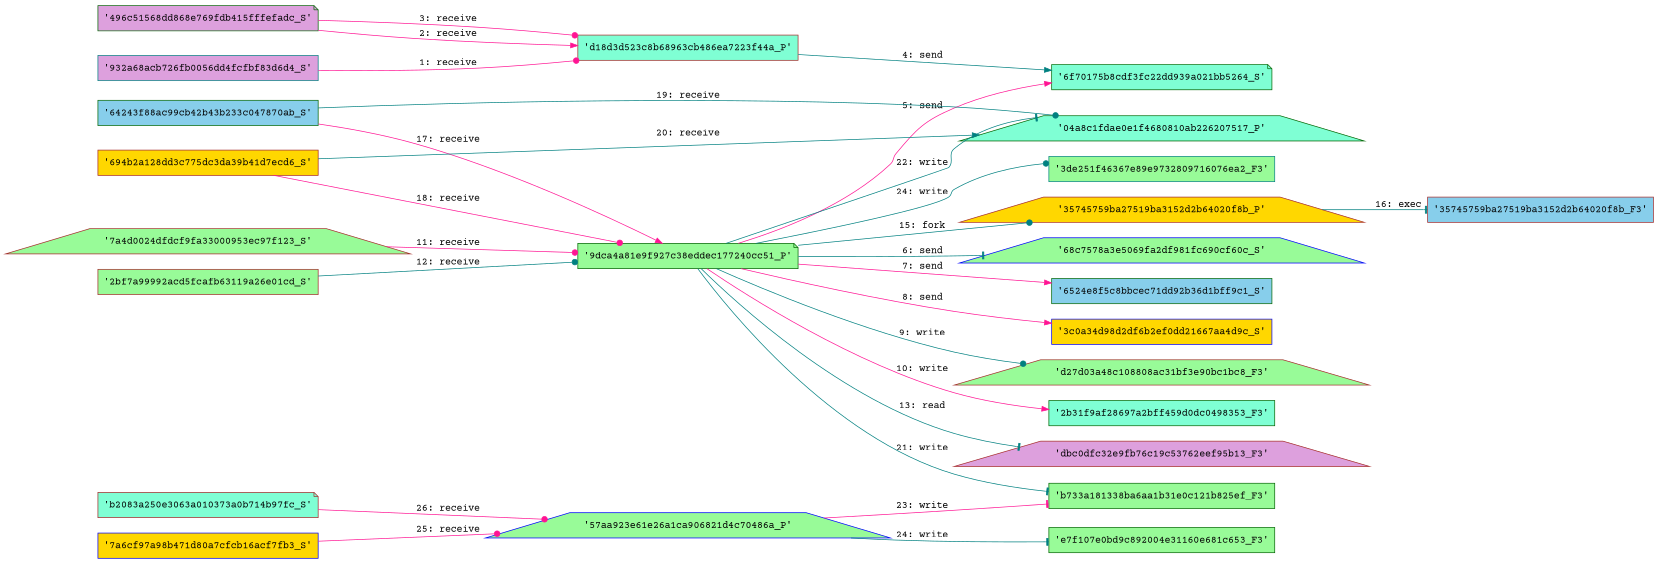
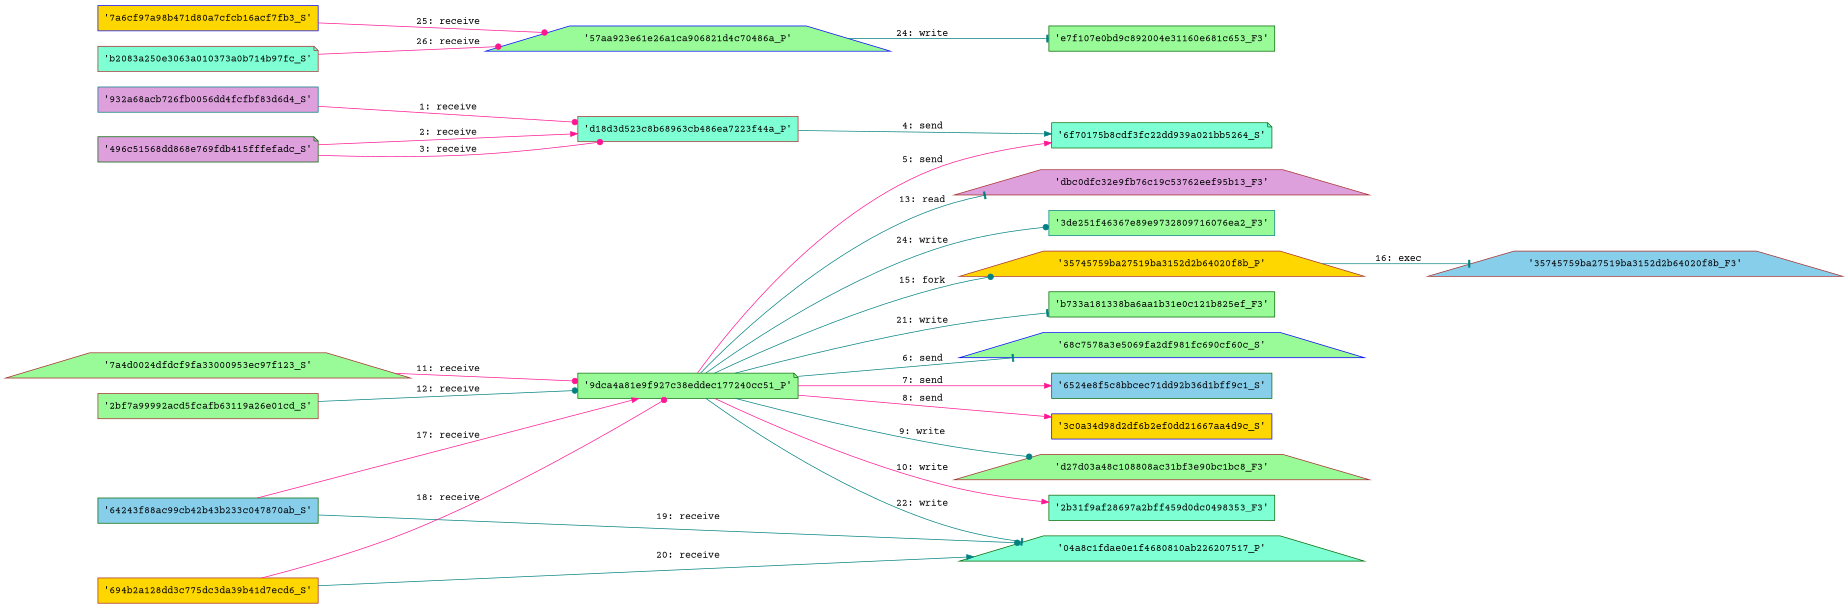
(1541, 210) -> (1635, 264)
(934, 511) -> none
